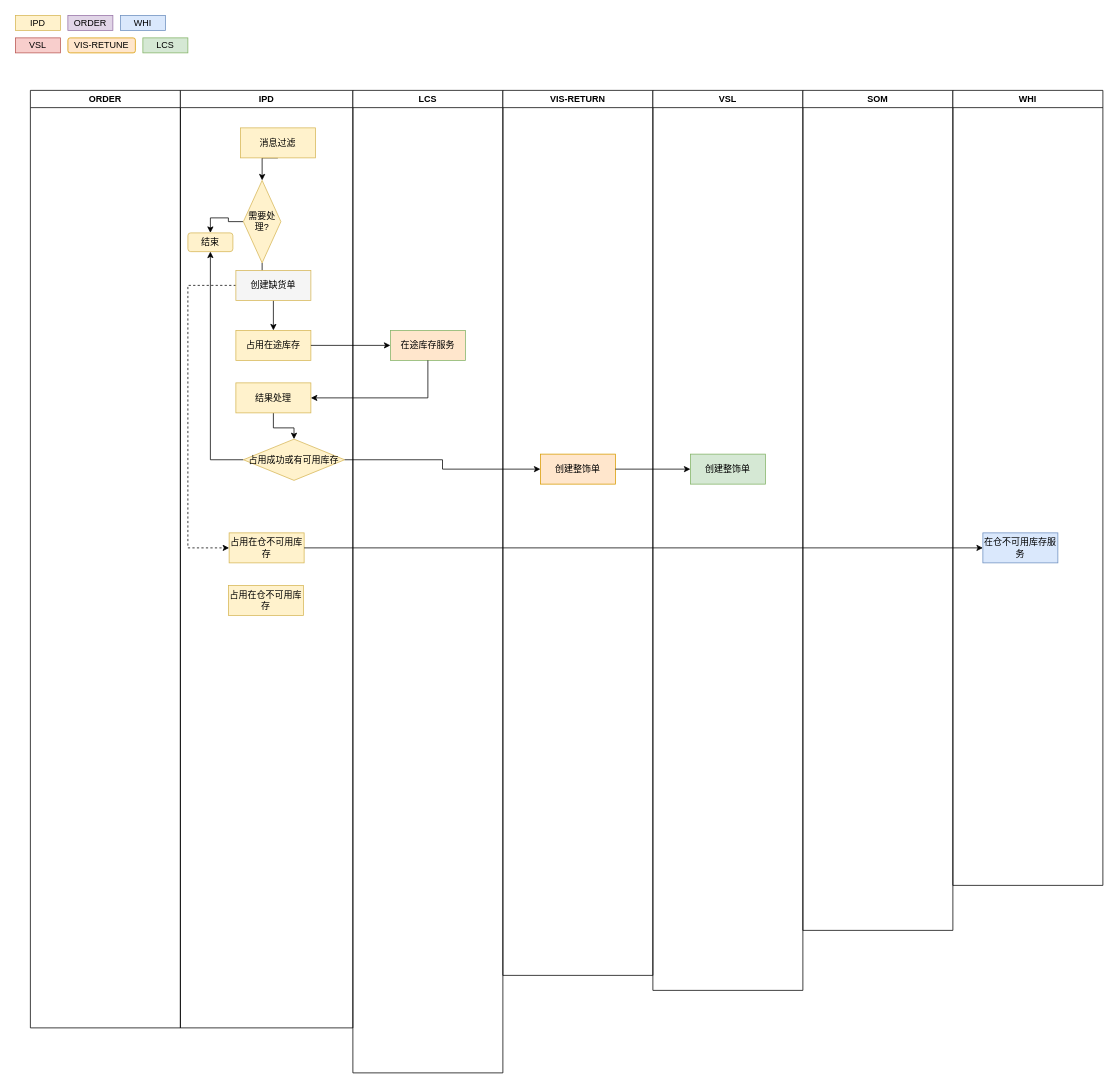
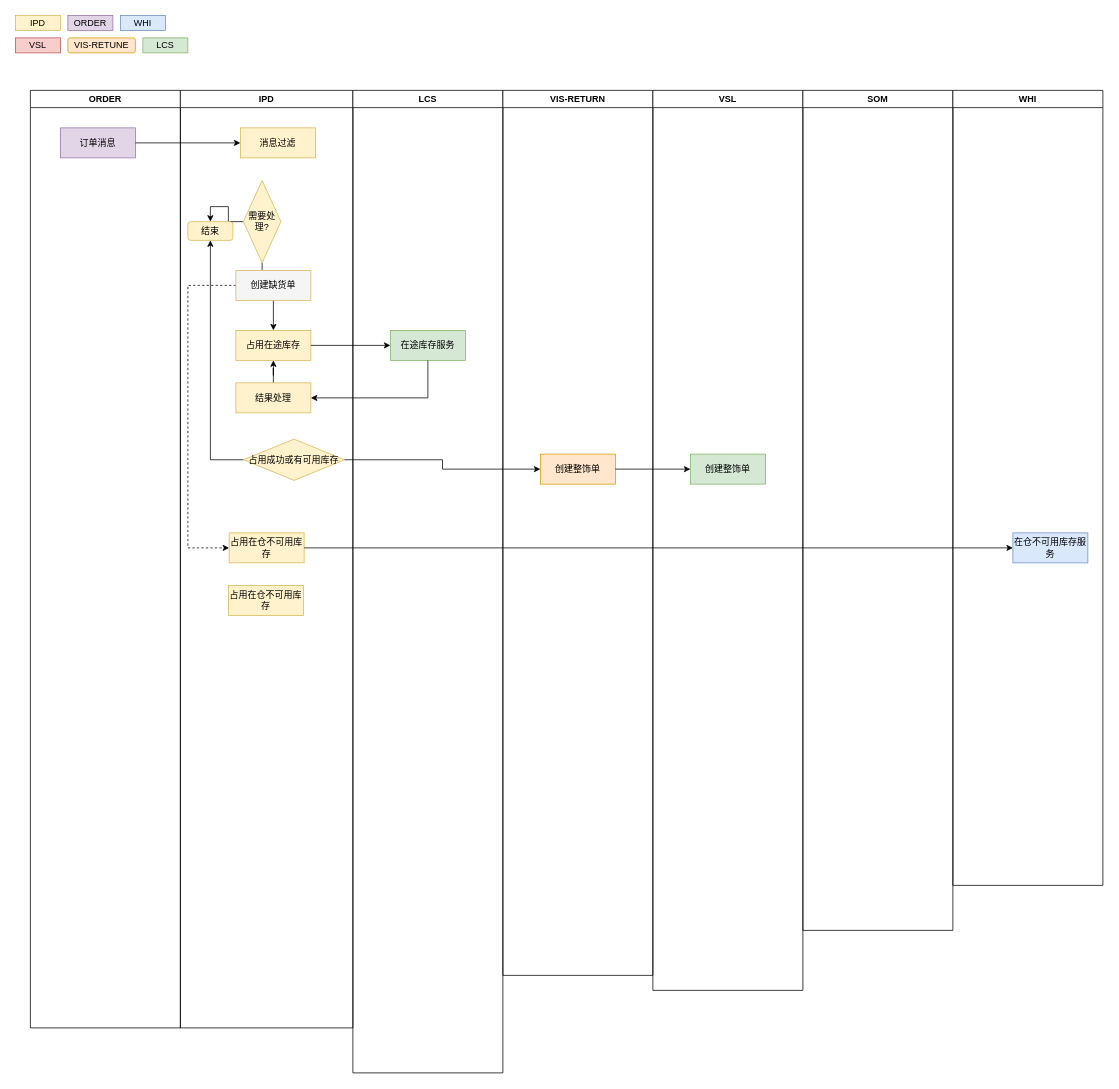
none -> (98, 143)
none -> (234, 143)
(262, 174) -> none
(210, 242) -> (210, 231)
(428, 345) -> (428, 345)
(273, 421) -> (273, 369)
(1020, 548) -> (1050, 548)
